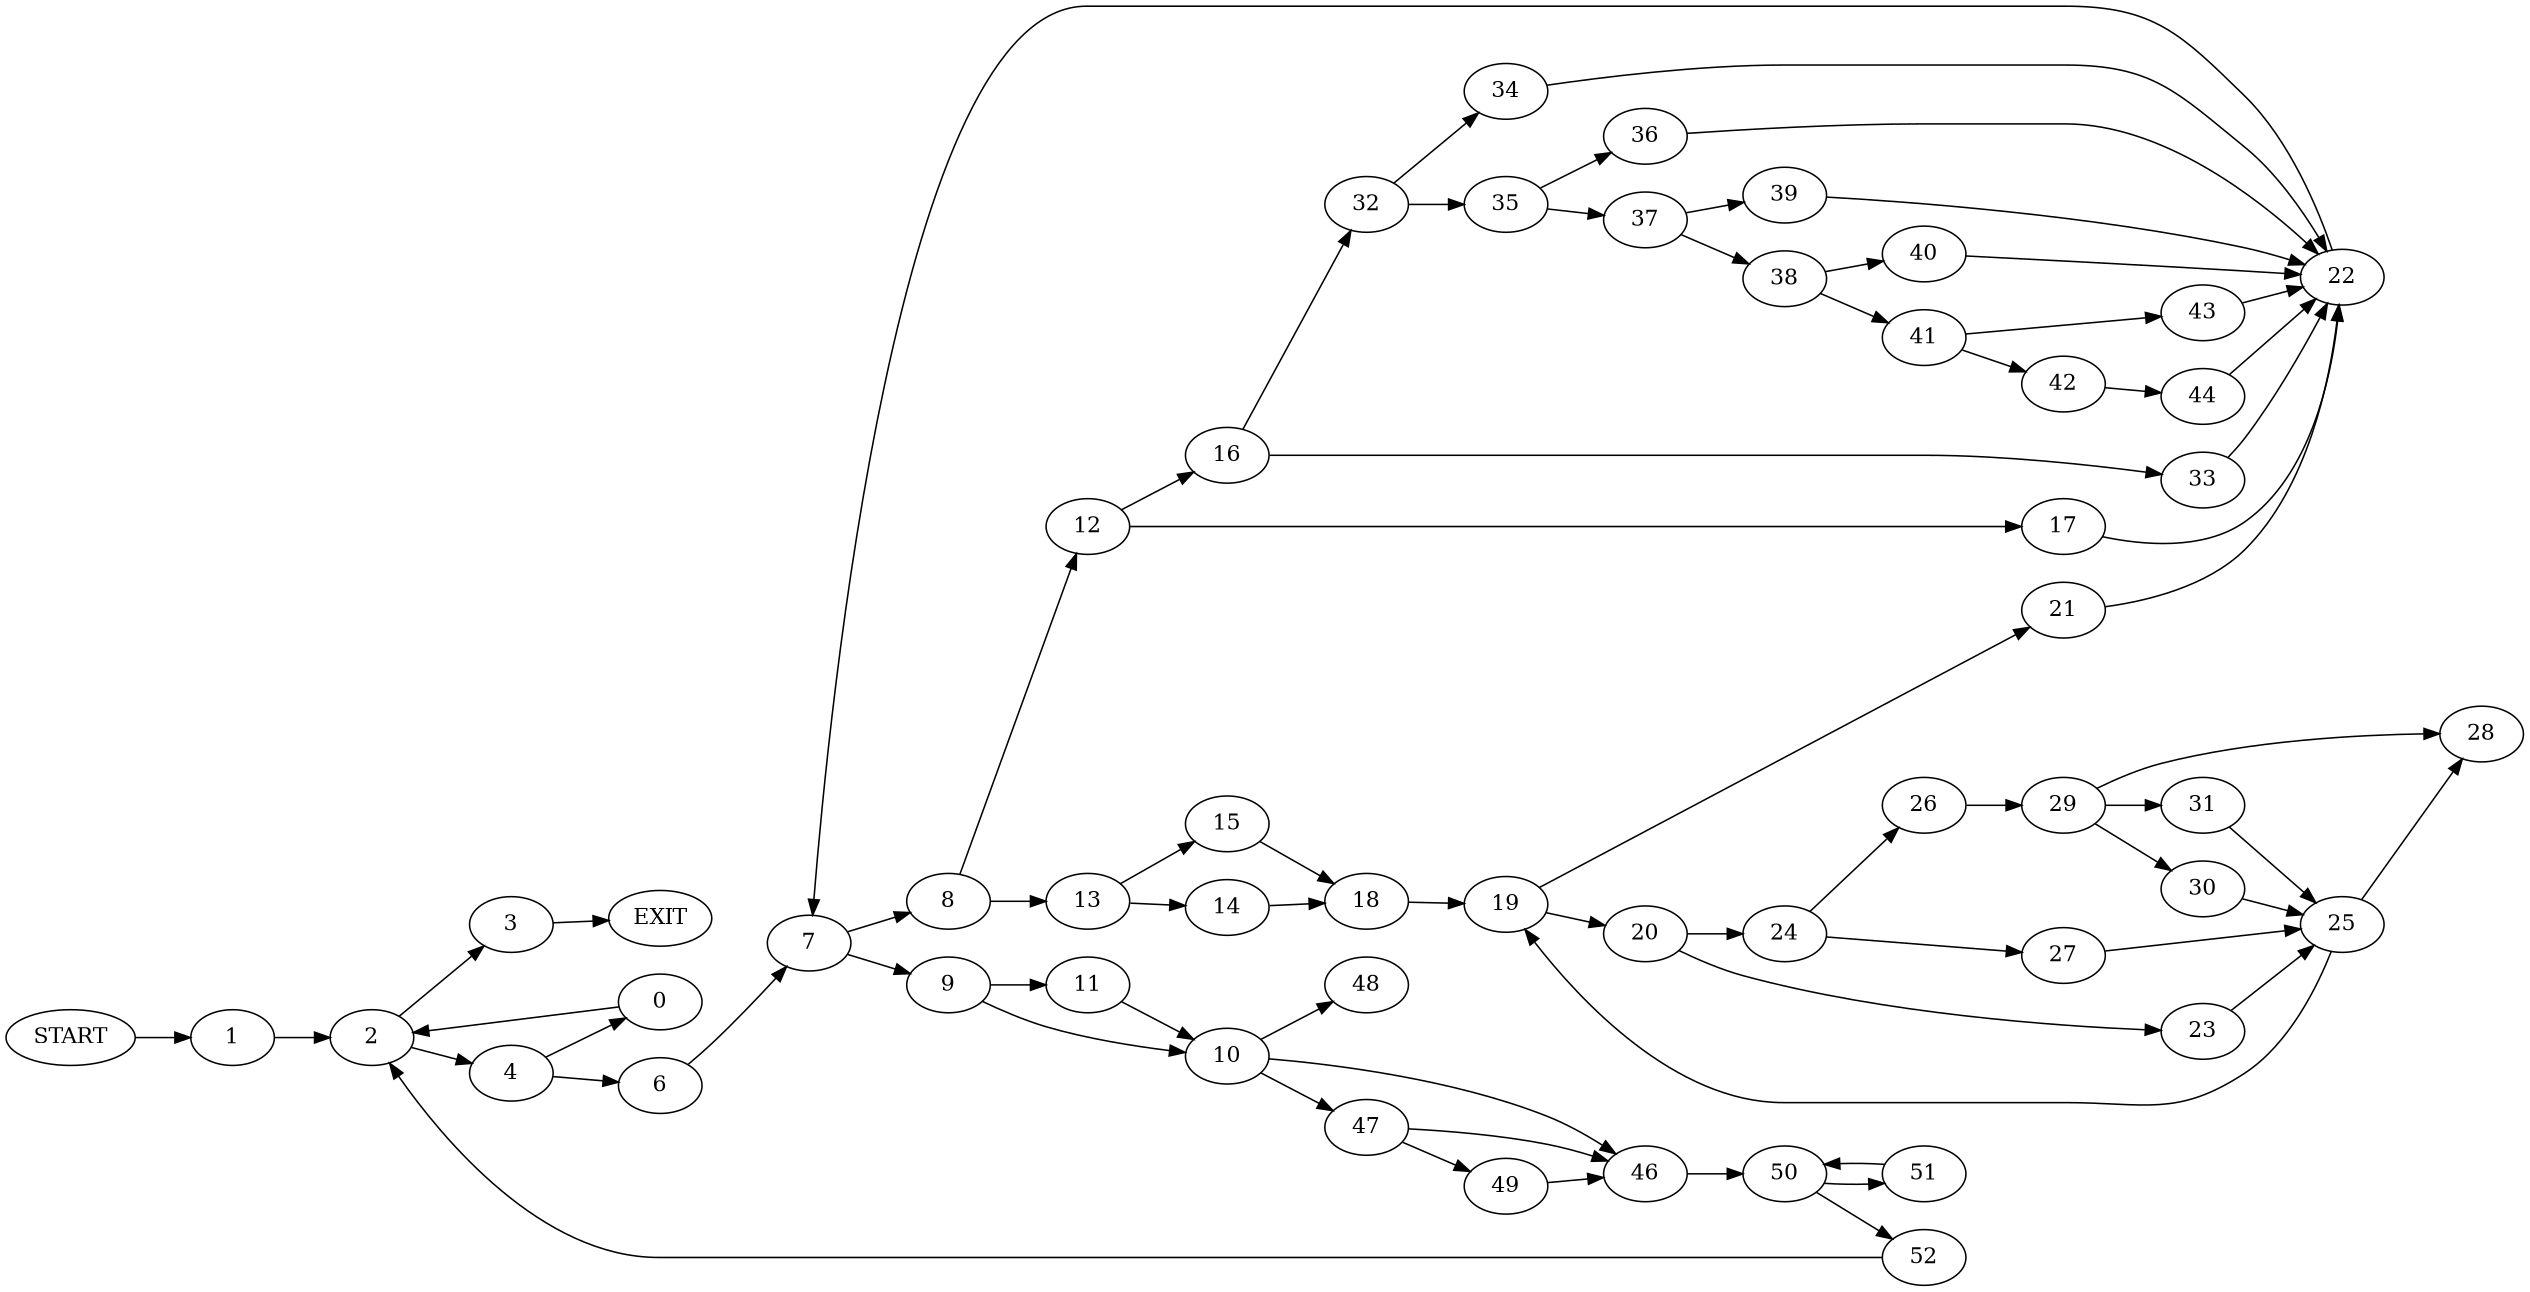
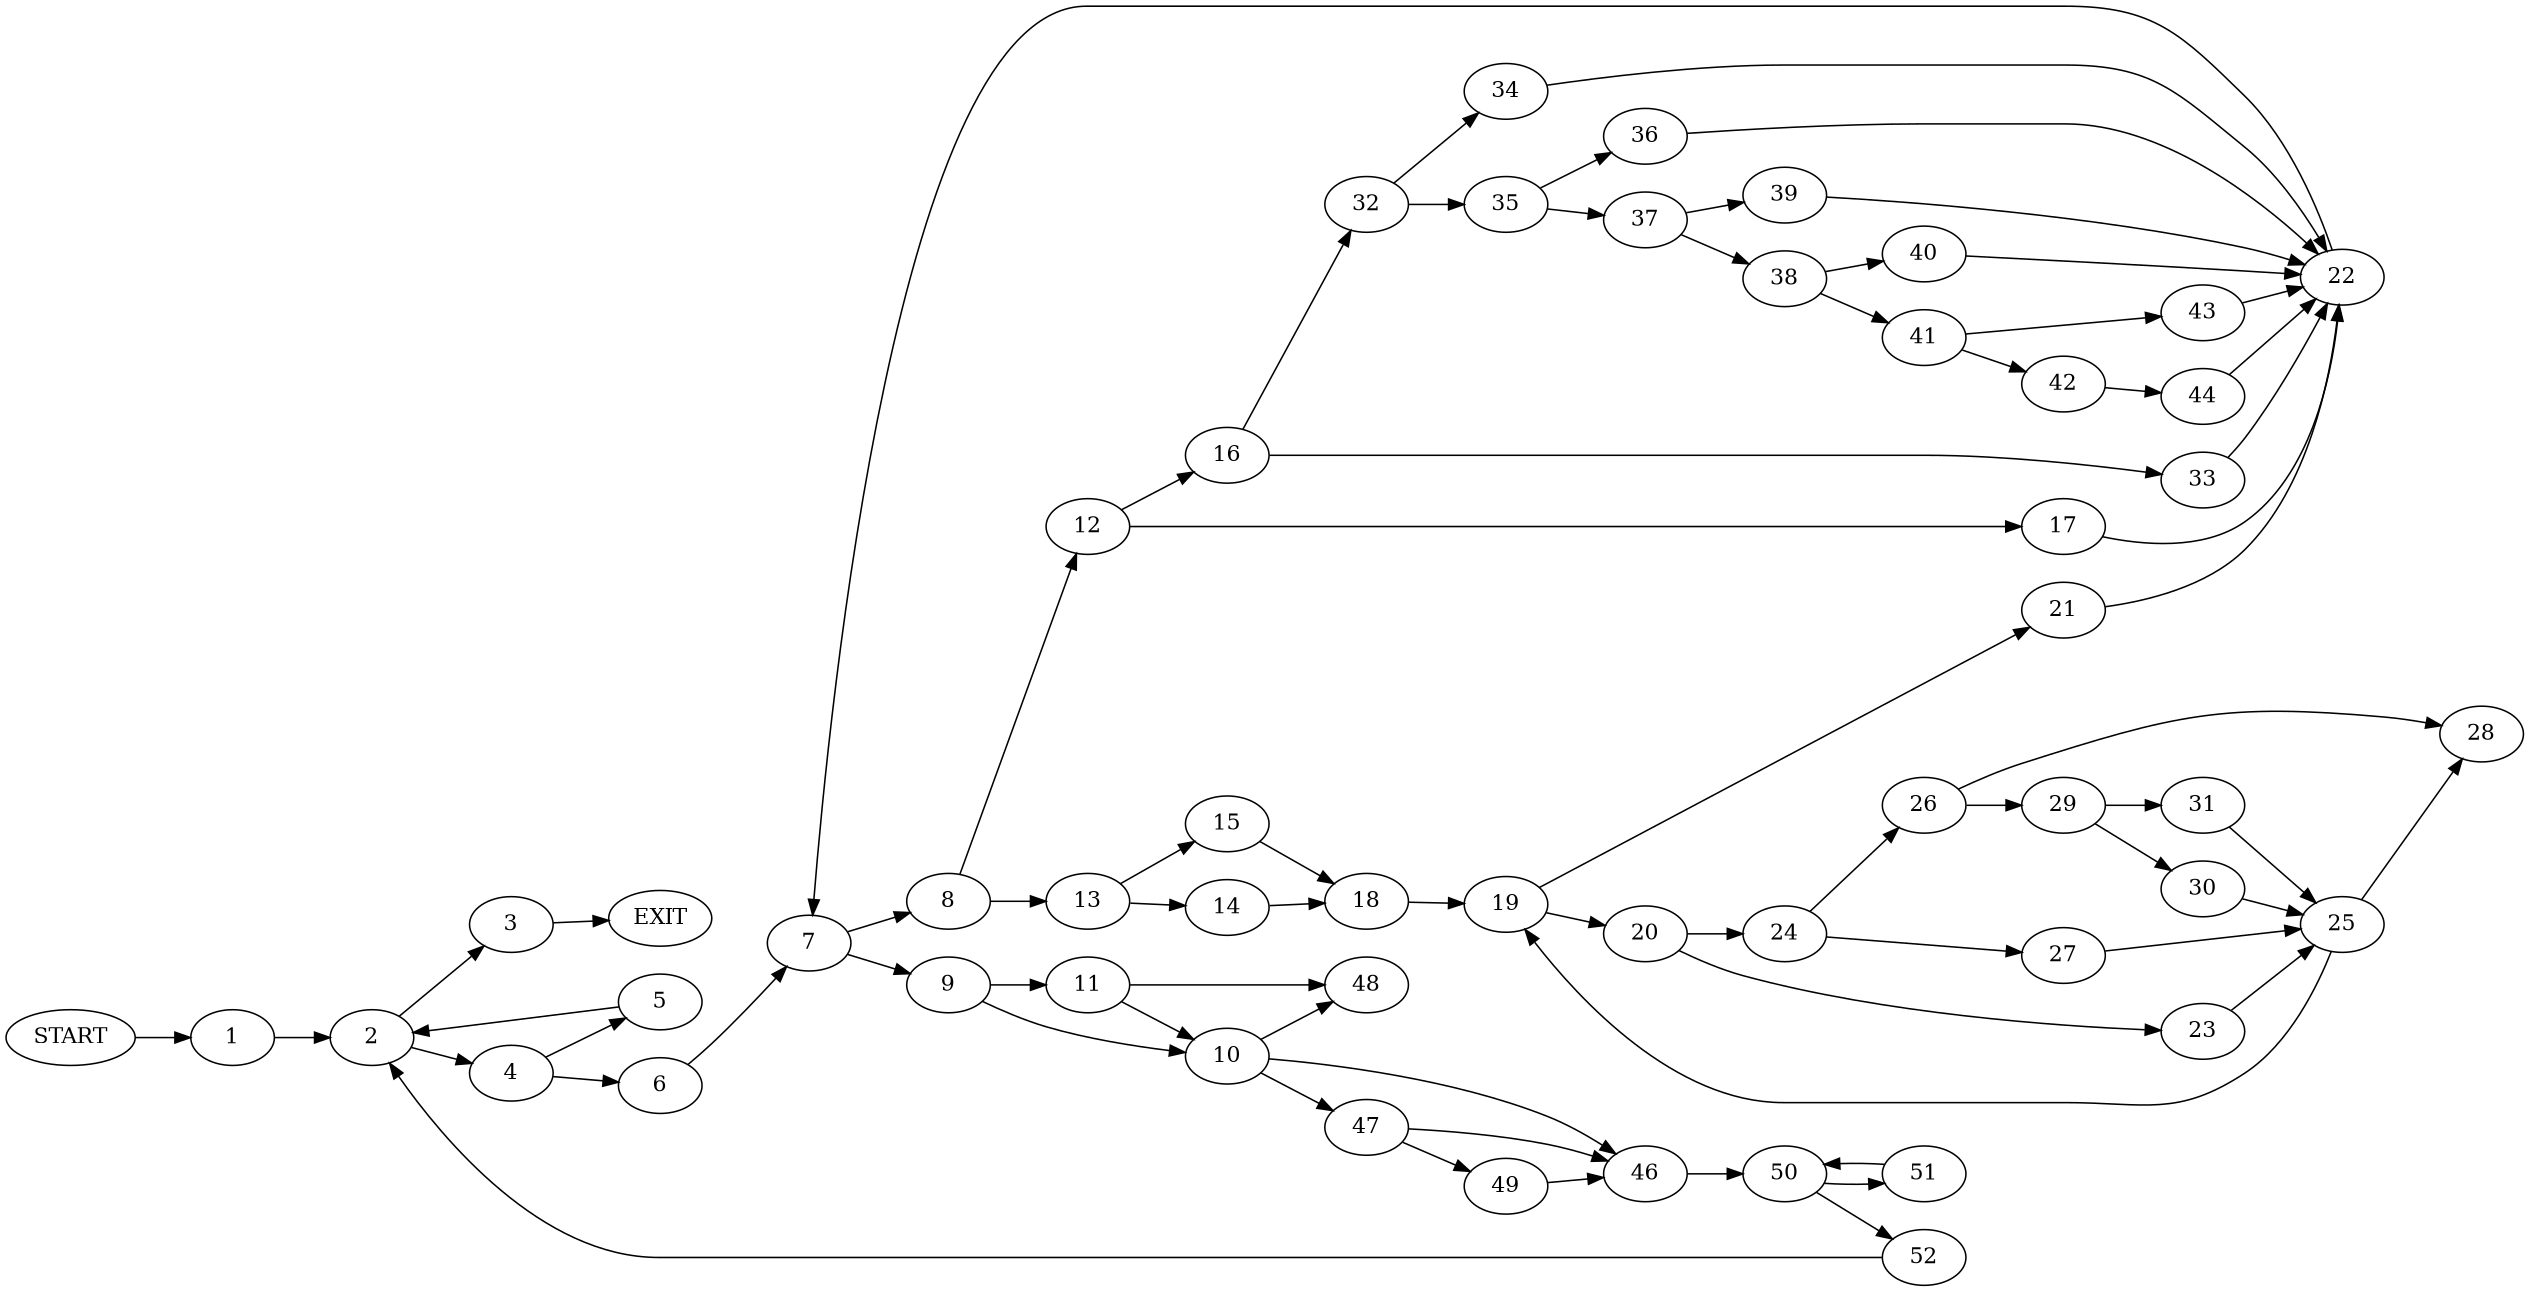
(2257, 746) -> (2187, 719)
none -> (1220, 985)
(660, 1002) -> (660, 1002)
